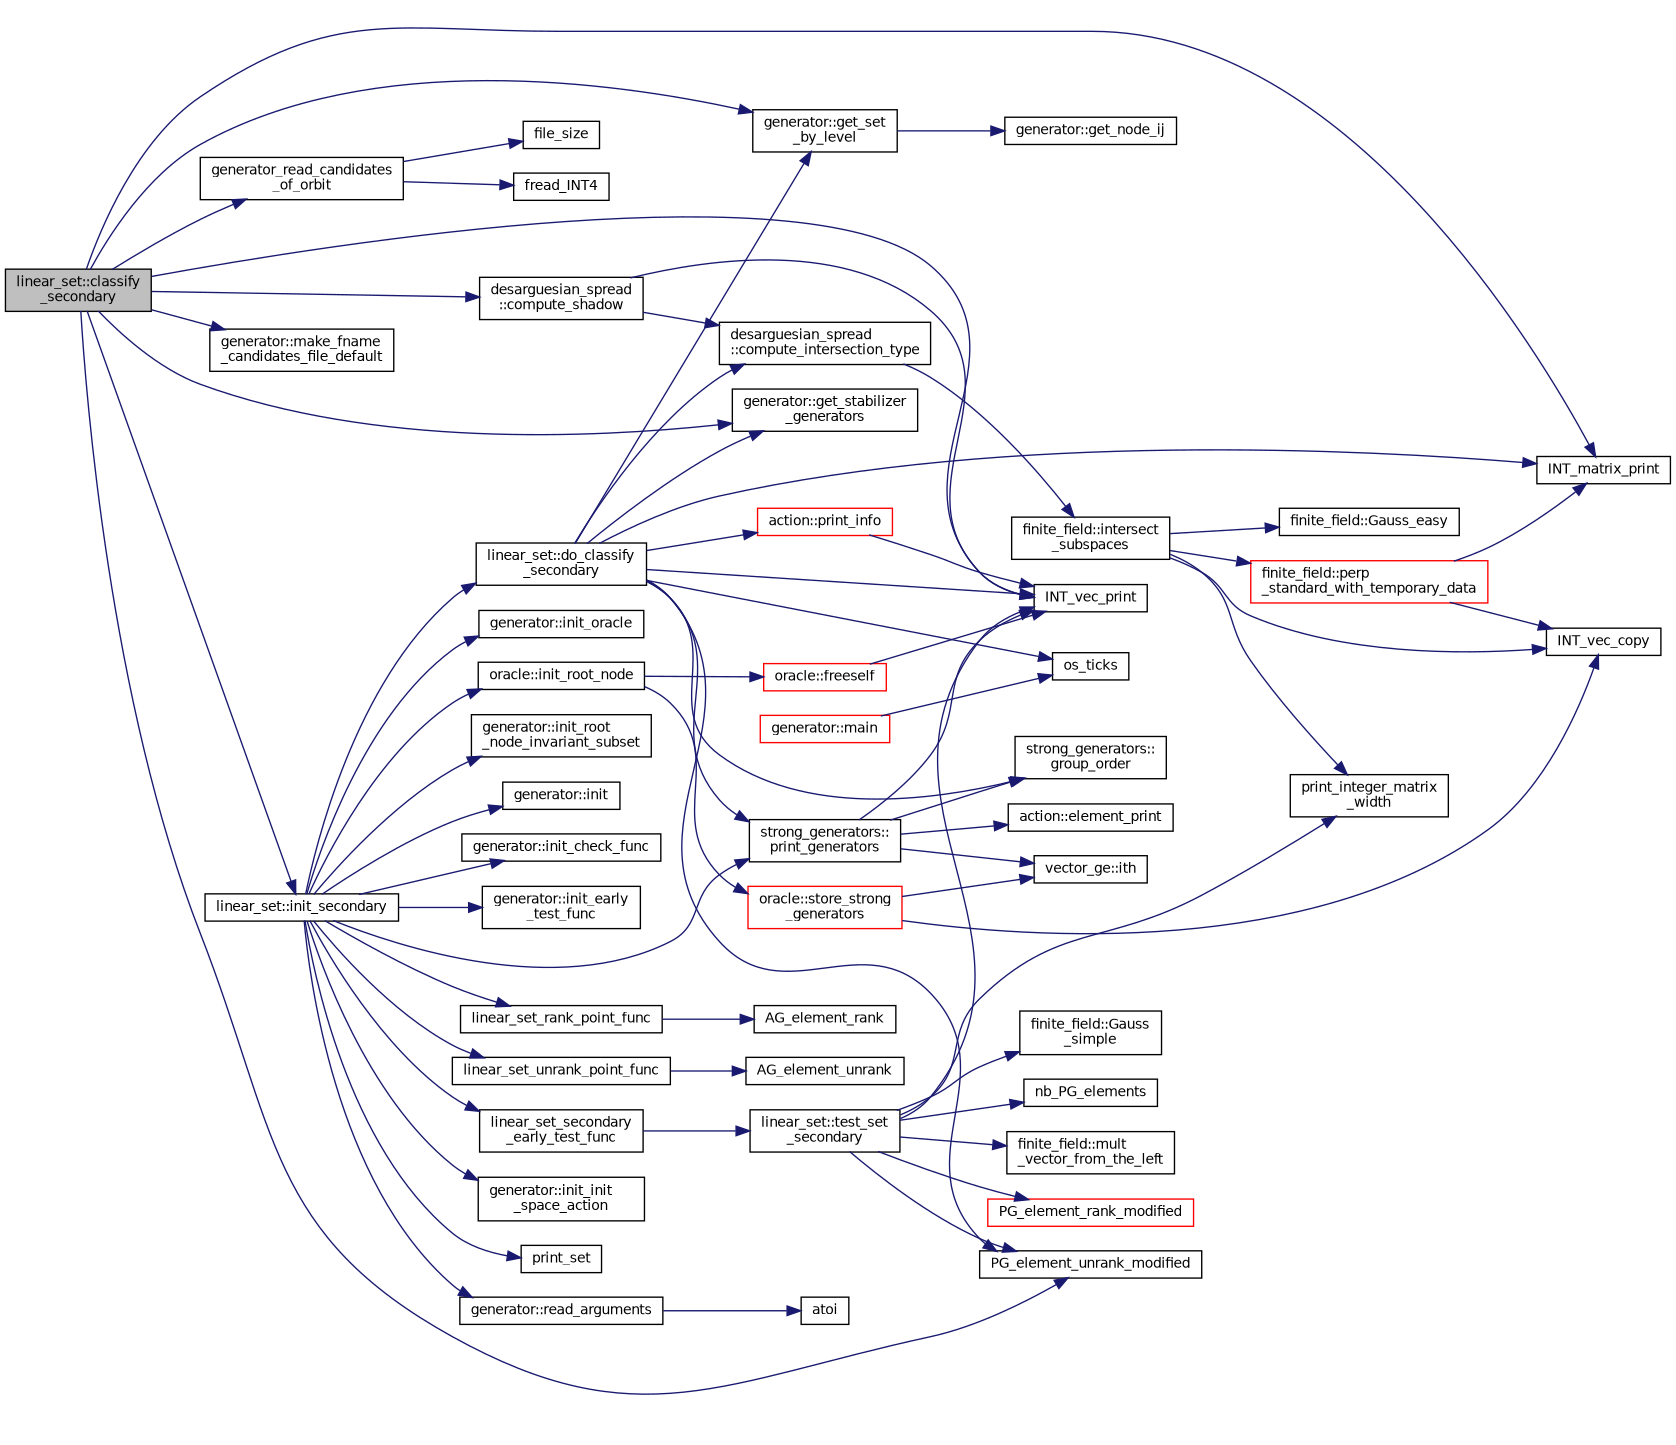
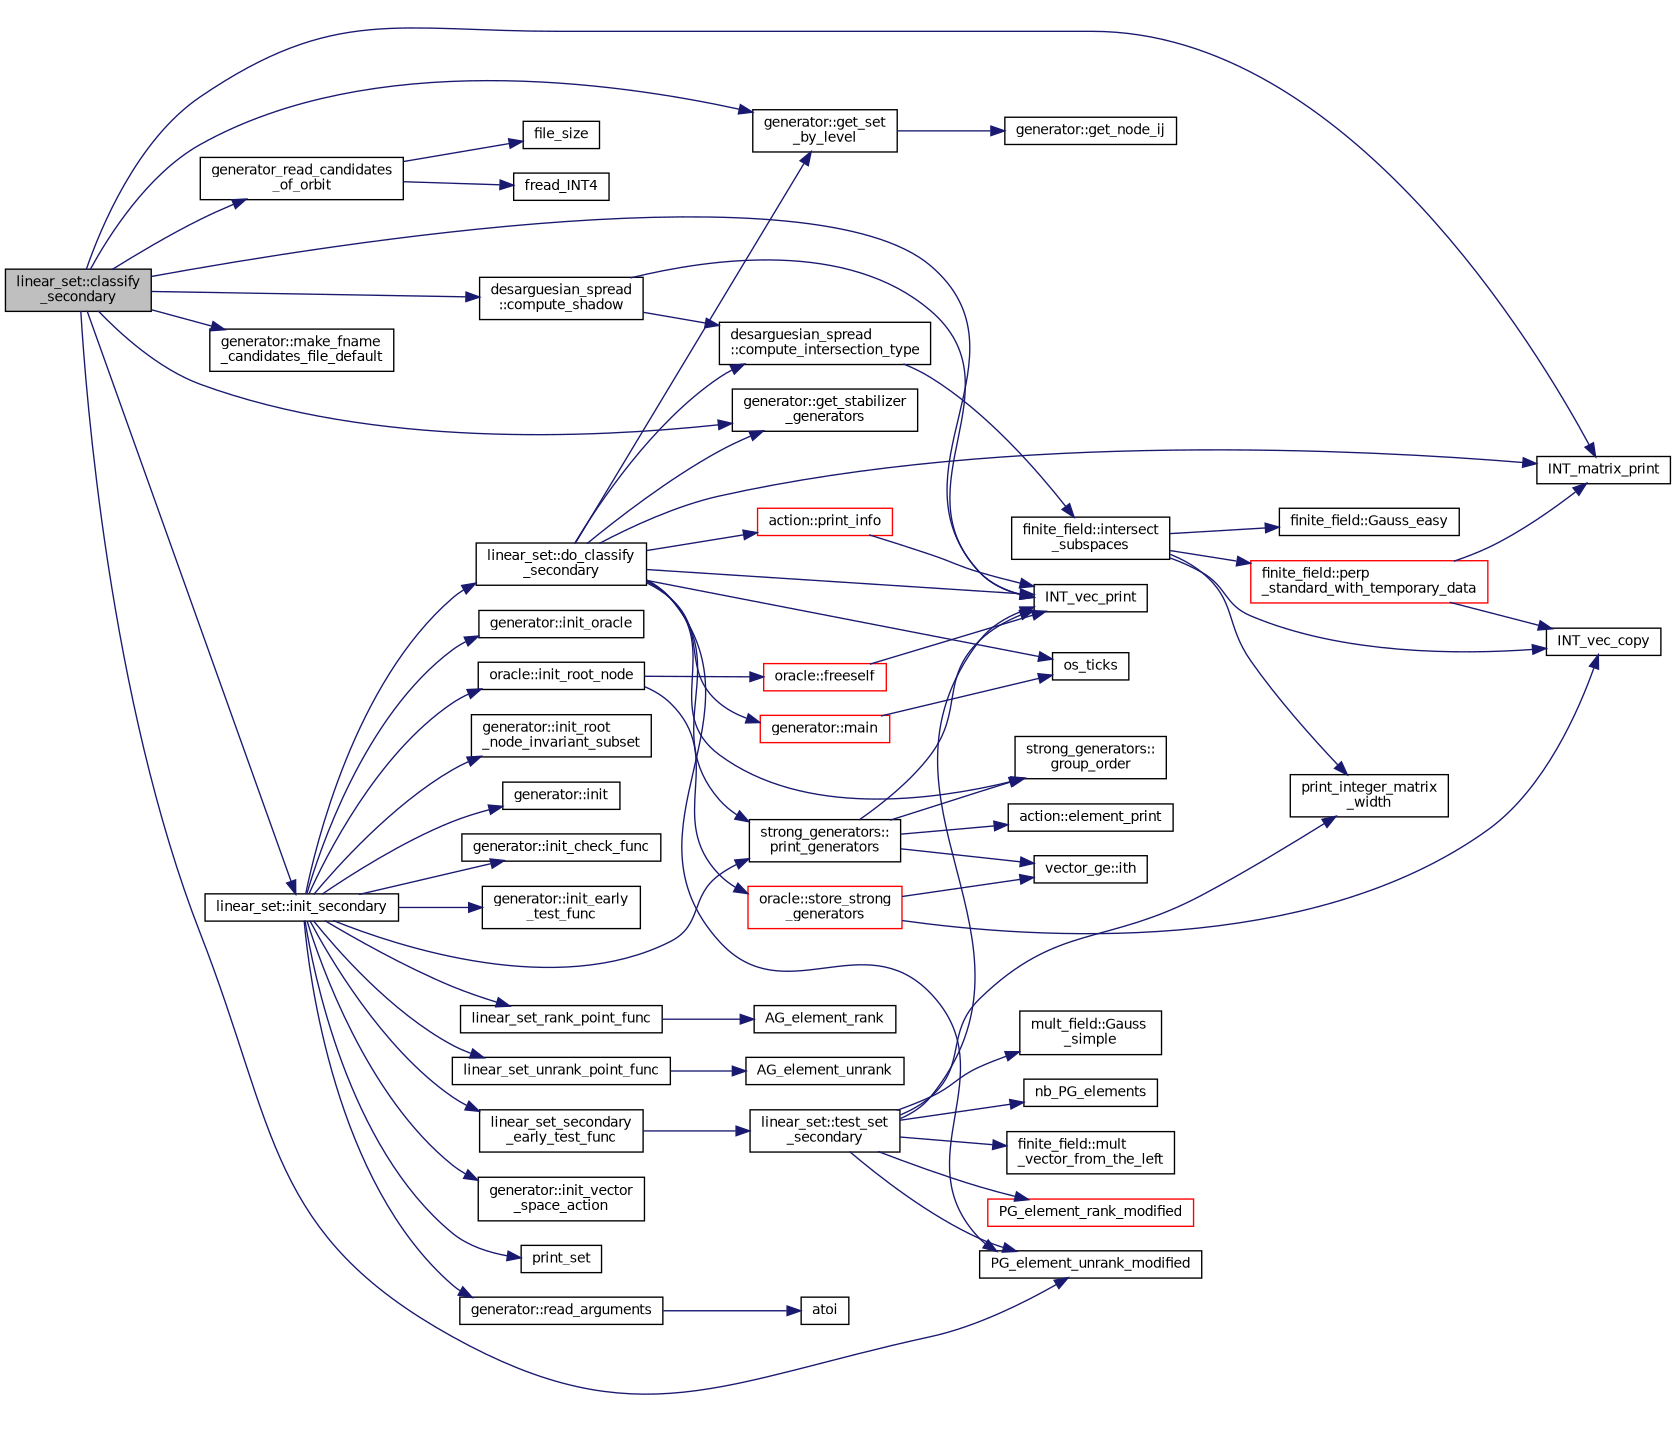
none -> (695, 653)
(1091, 1033) -> (1091, 1033)
(561, 1199) -> (561, 1199)
